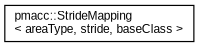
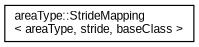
(99, 23) -> (99, 23)
